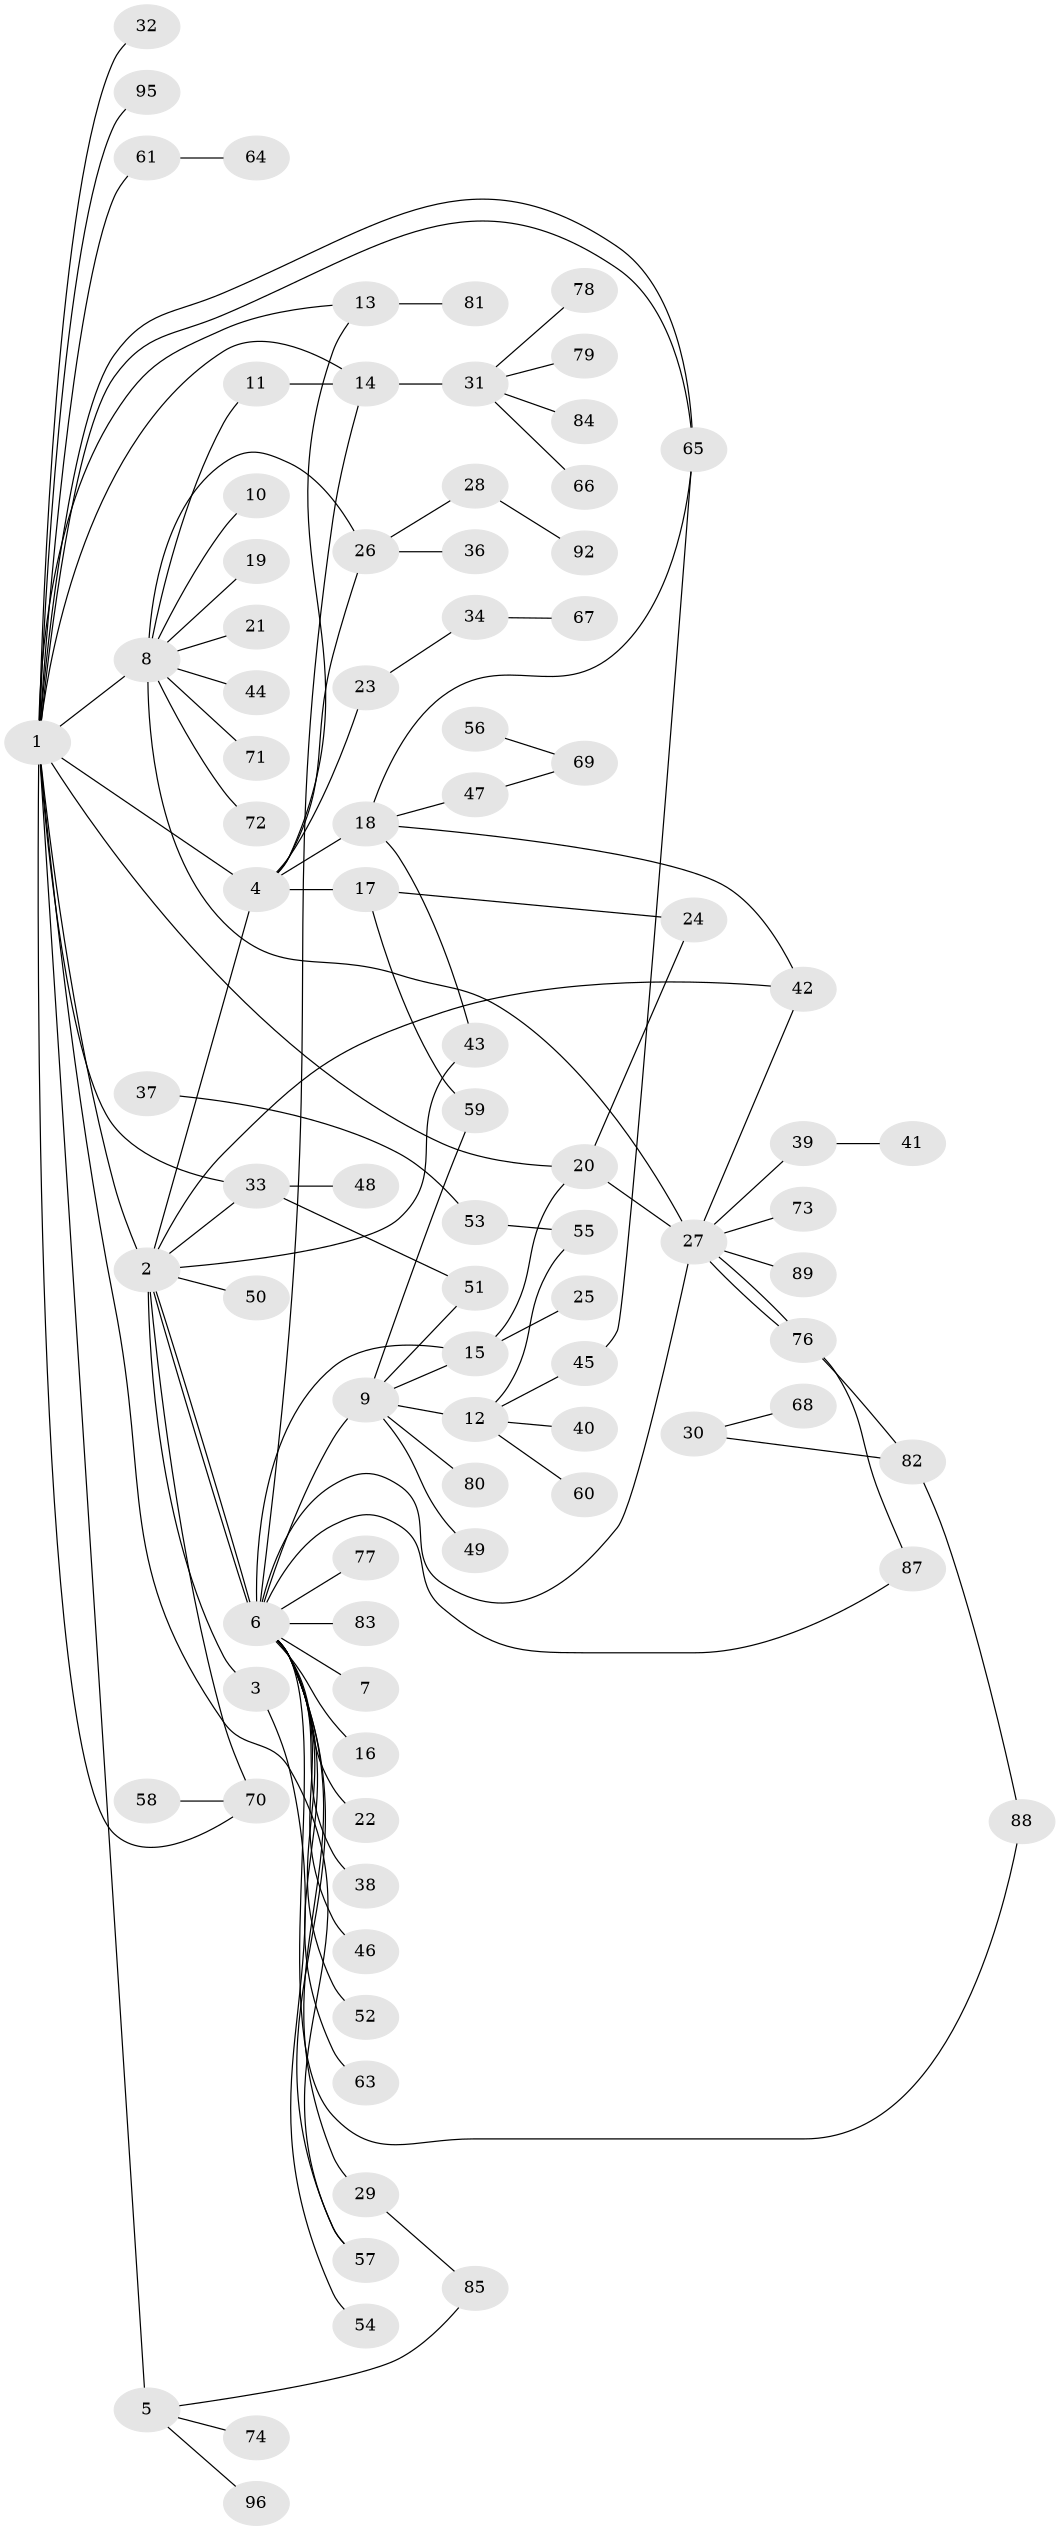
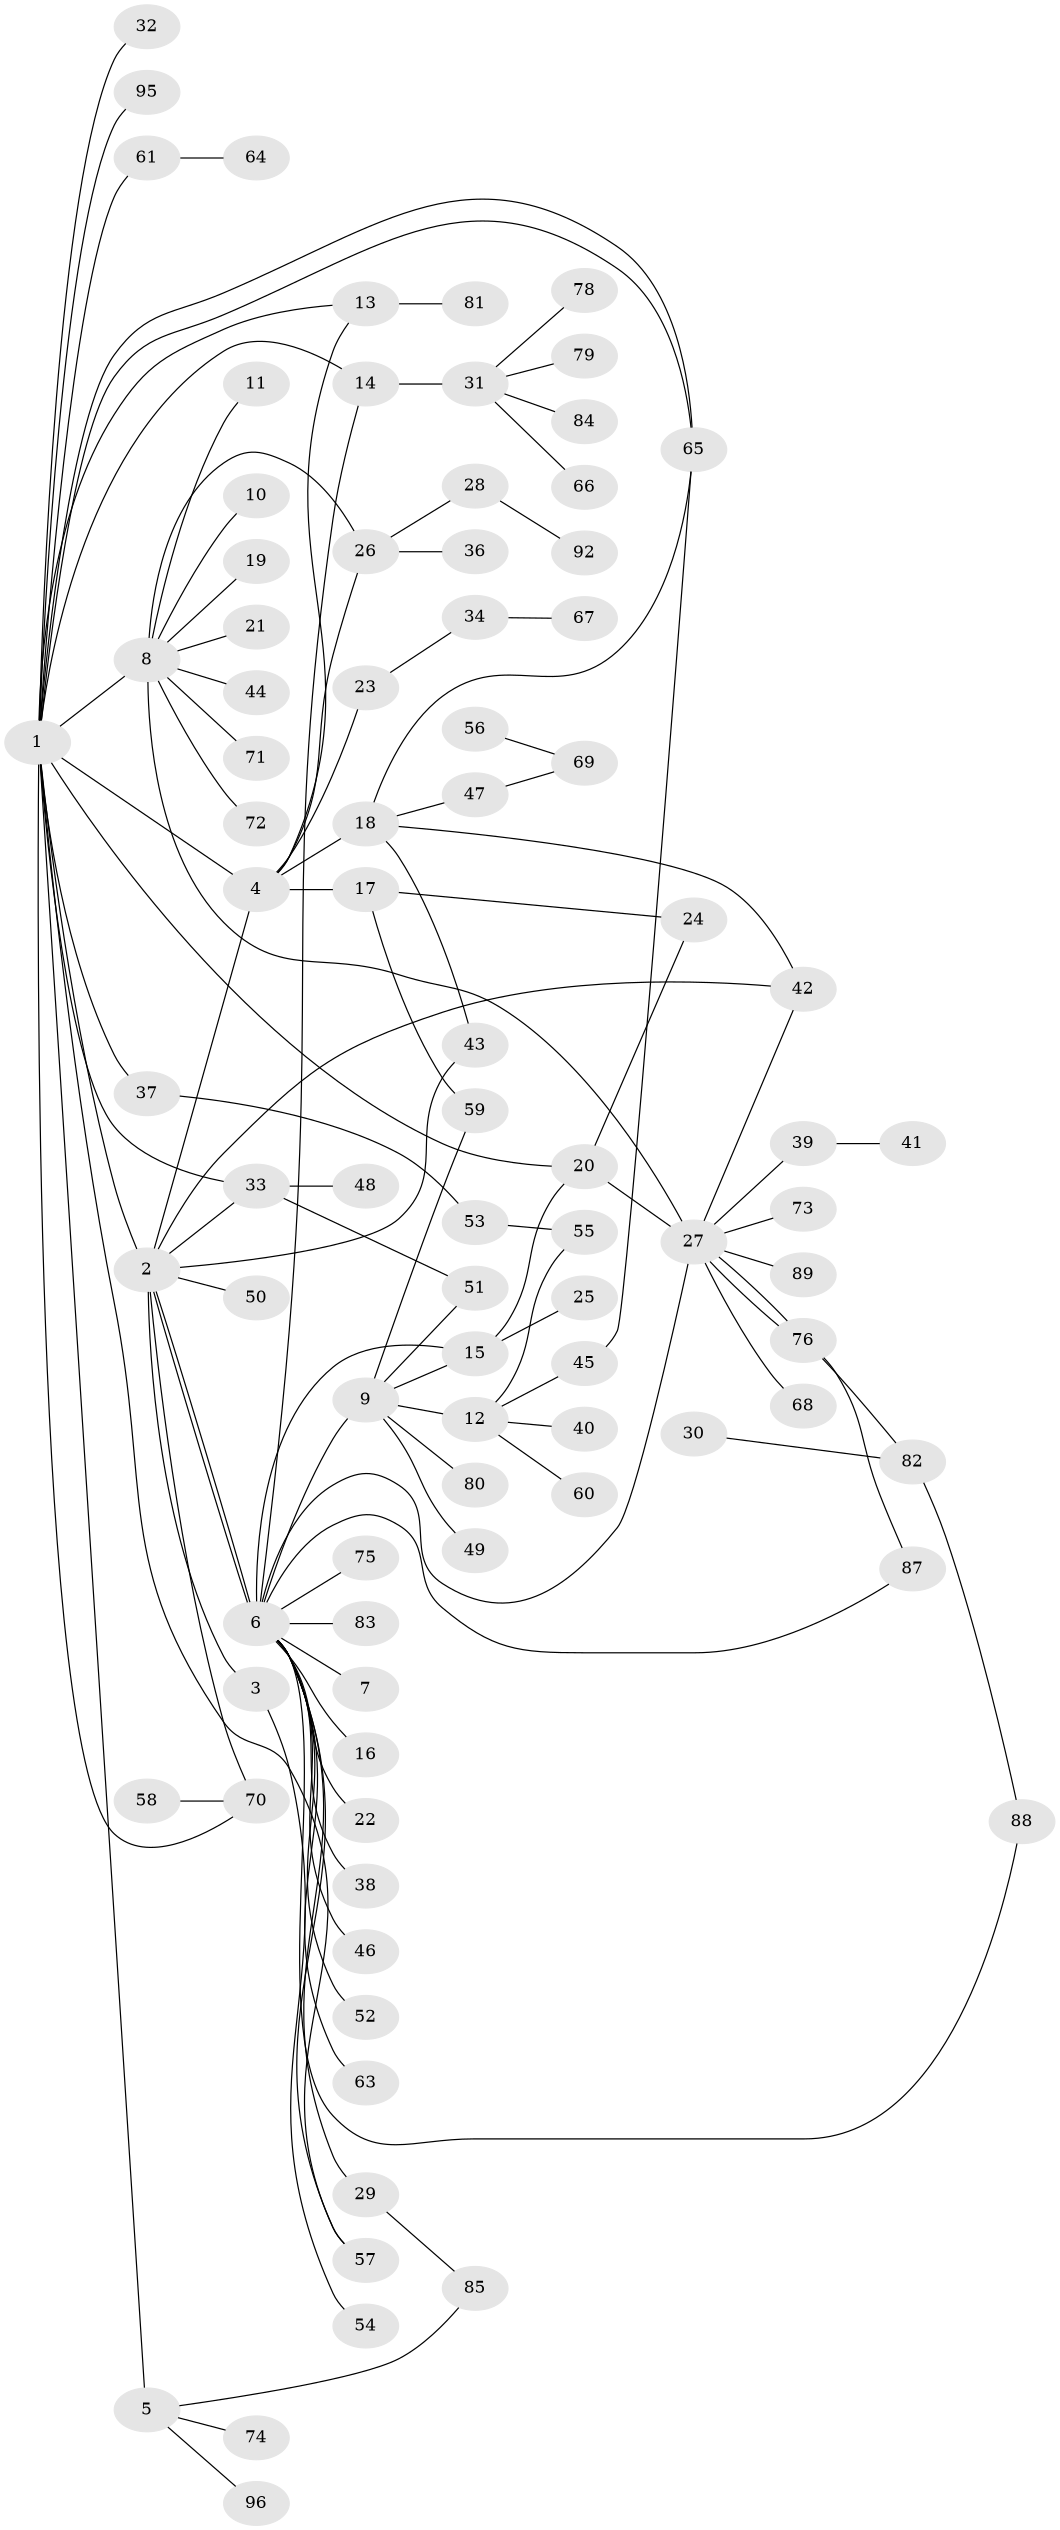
(311, 384) -> none
none -> (73, 941)
(749, 1420) -> (741, 1328)
(366, 1558) -> (366, 1558)
